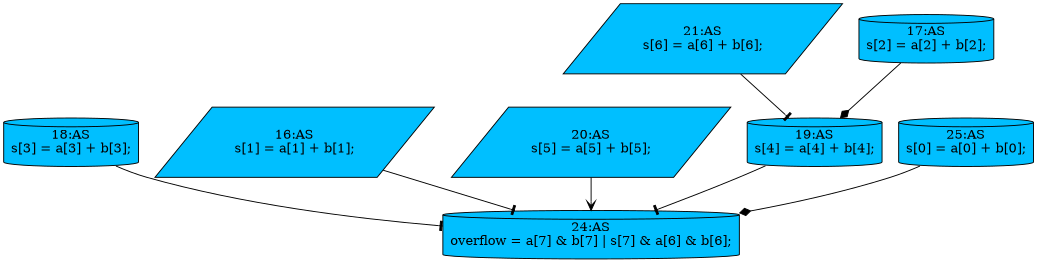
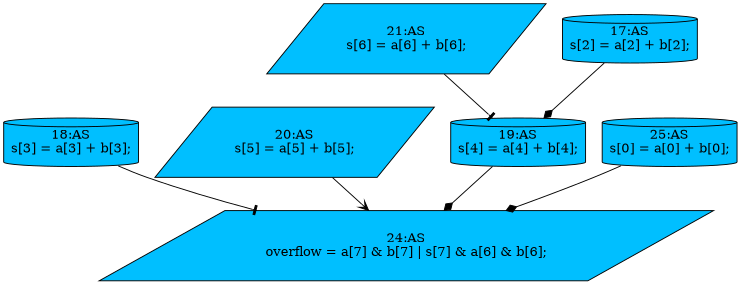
(295, 142) -> none
(712, 188) -> (473, 185)
(591, 235) -> (406, 246)
